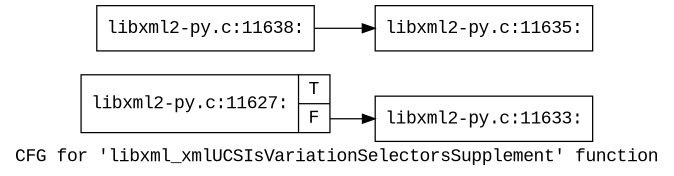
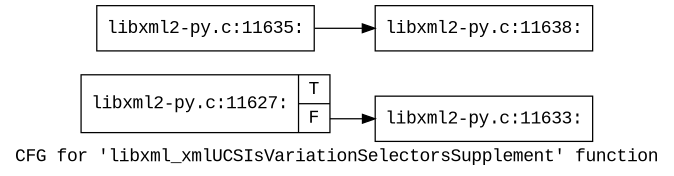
(338, 28) -> (338, 28)
